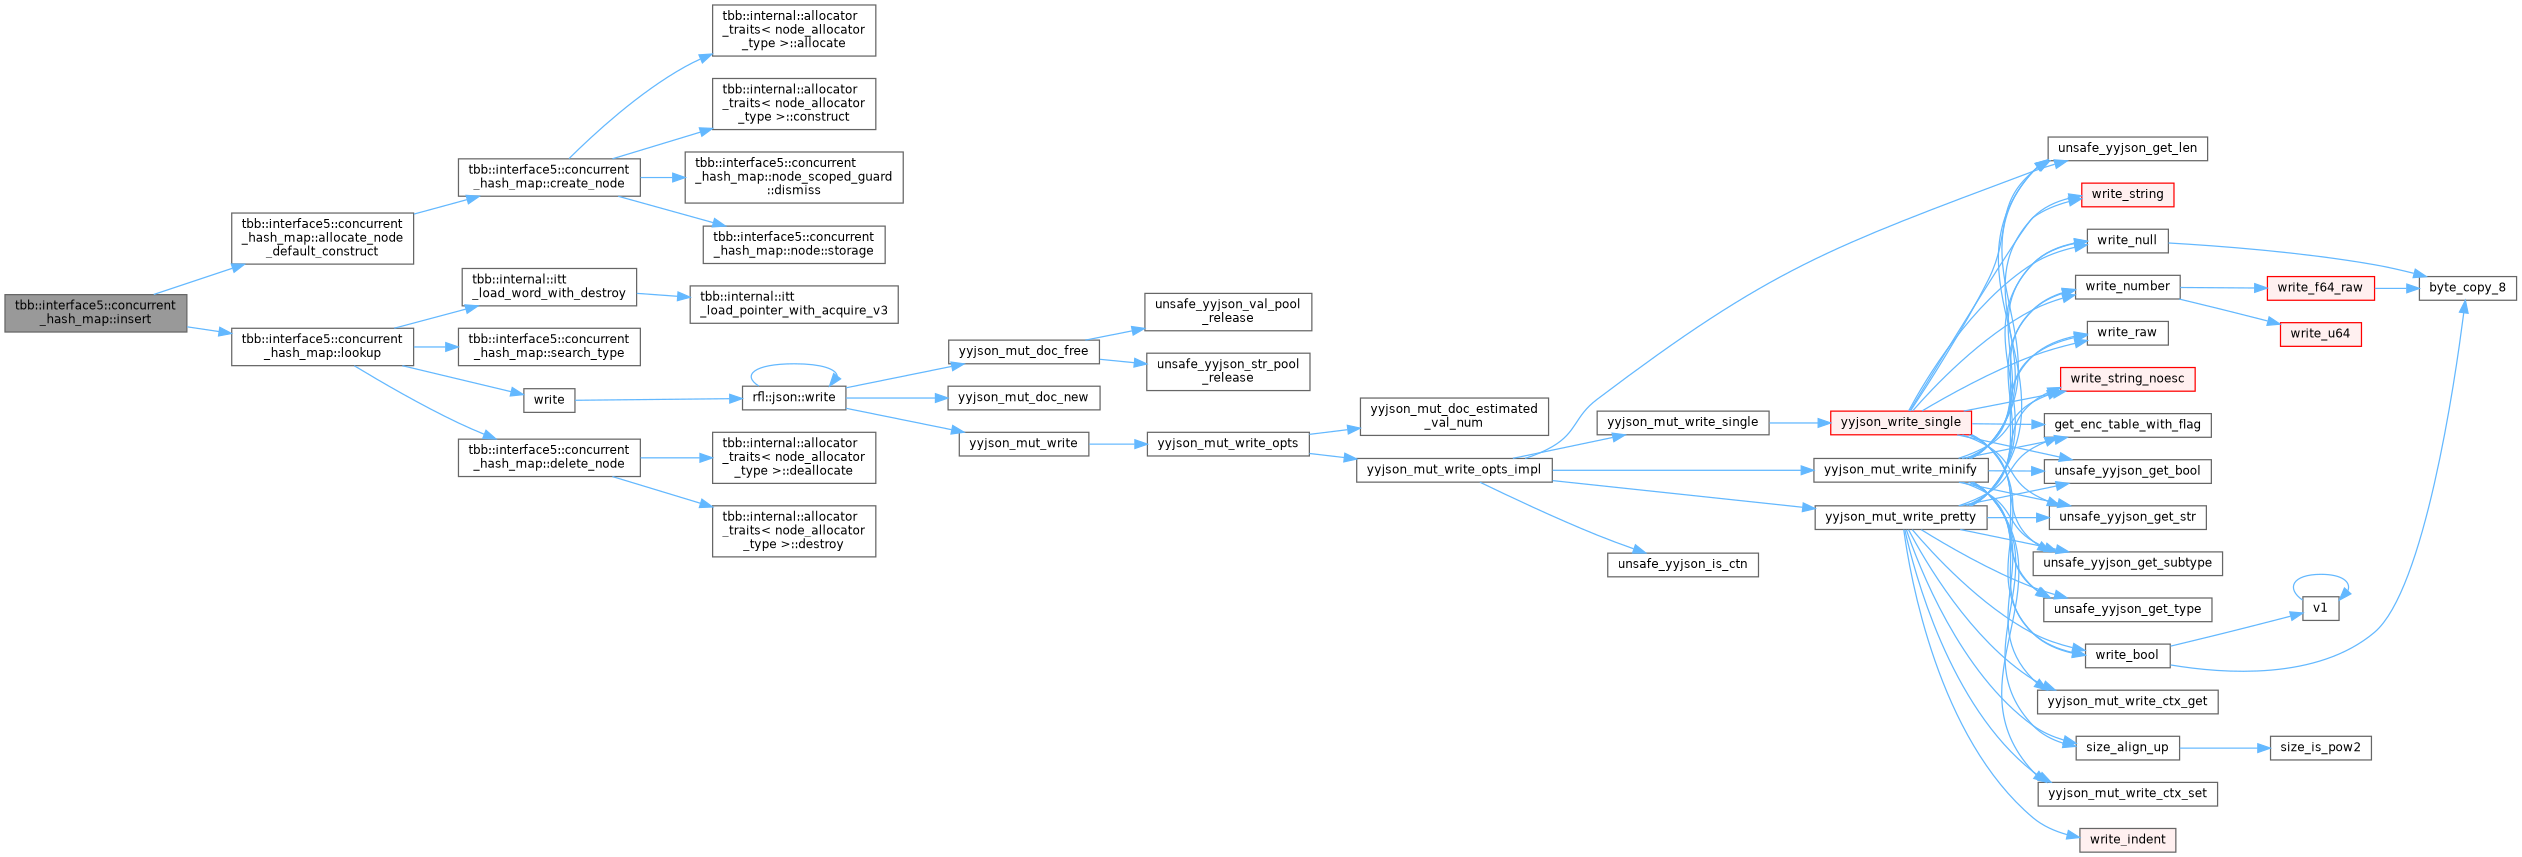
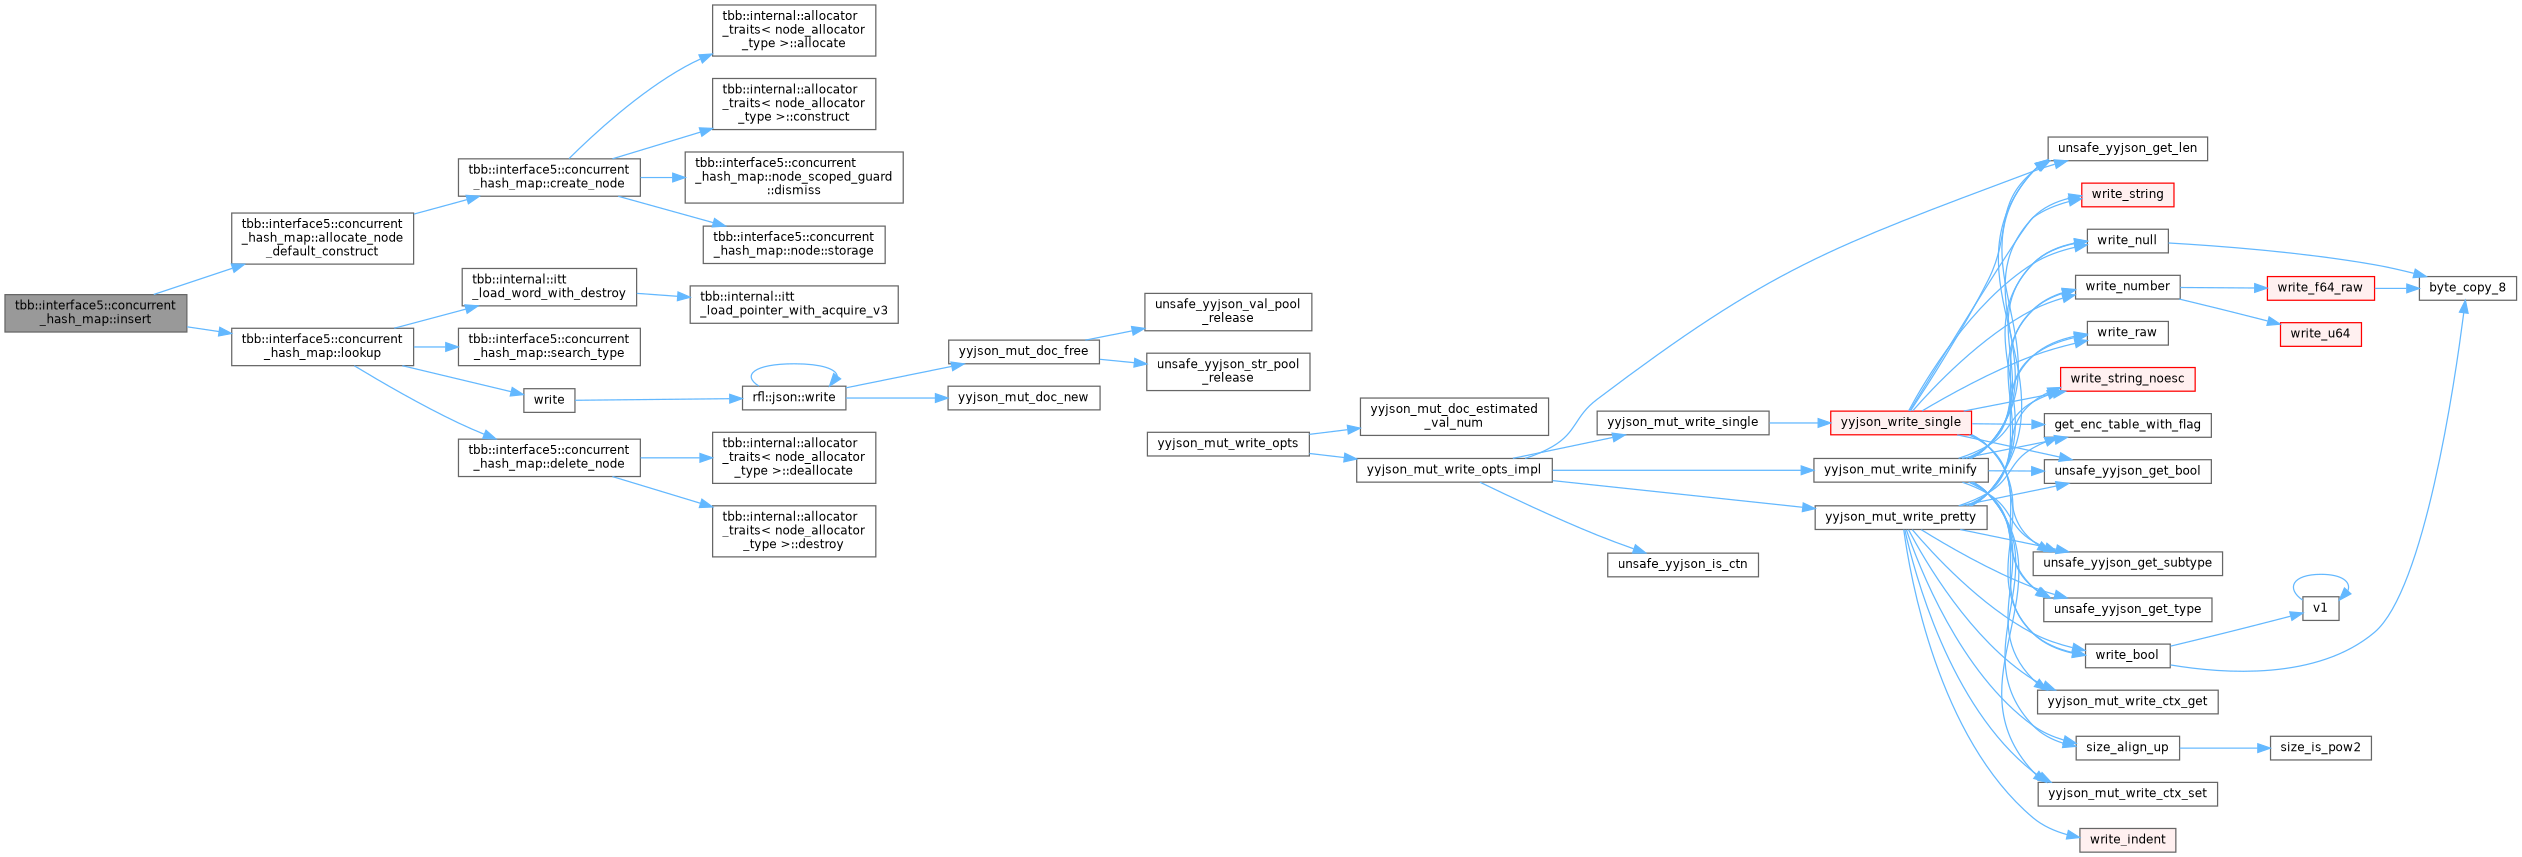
(1024, 444) -> none
(2128, 518) -> none
